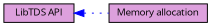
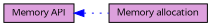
(39, 13) -> (39, 13)
